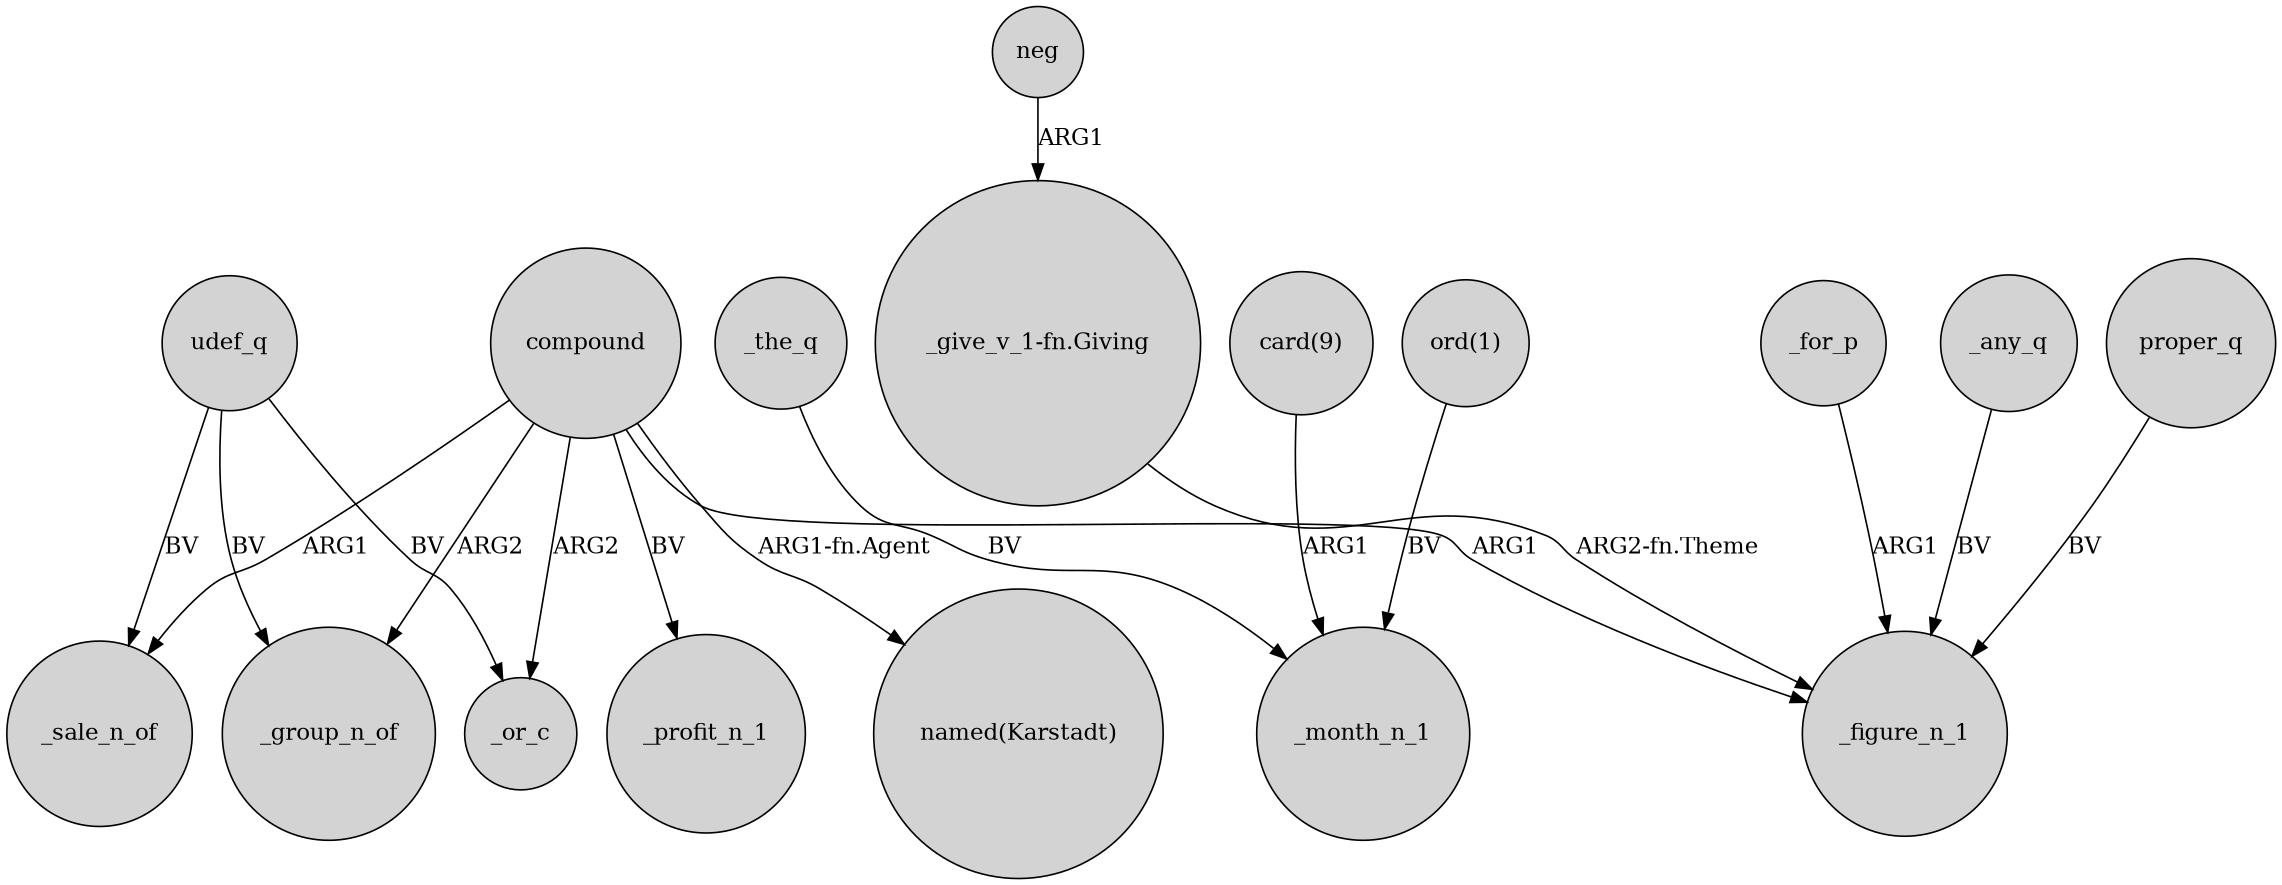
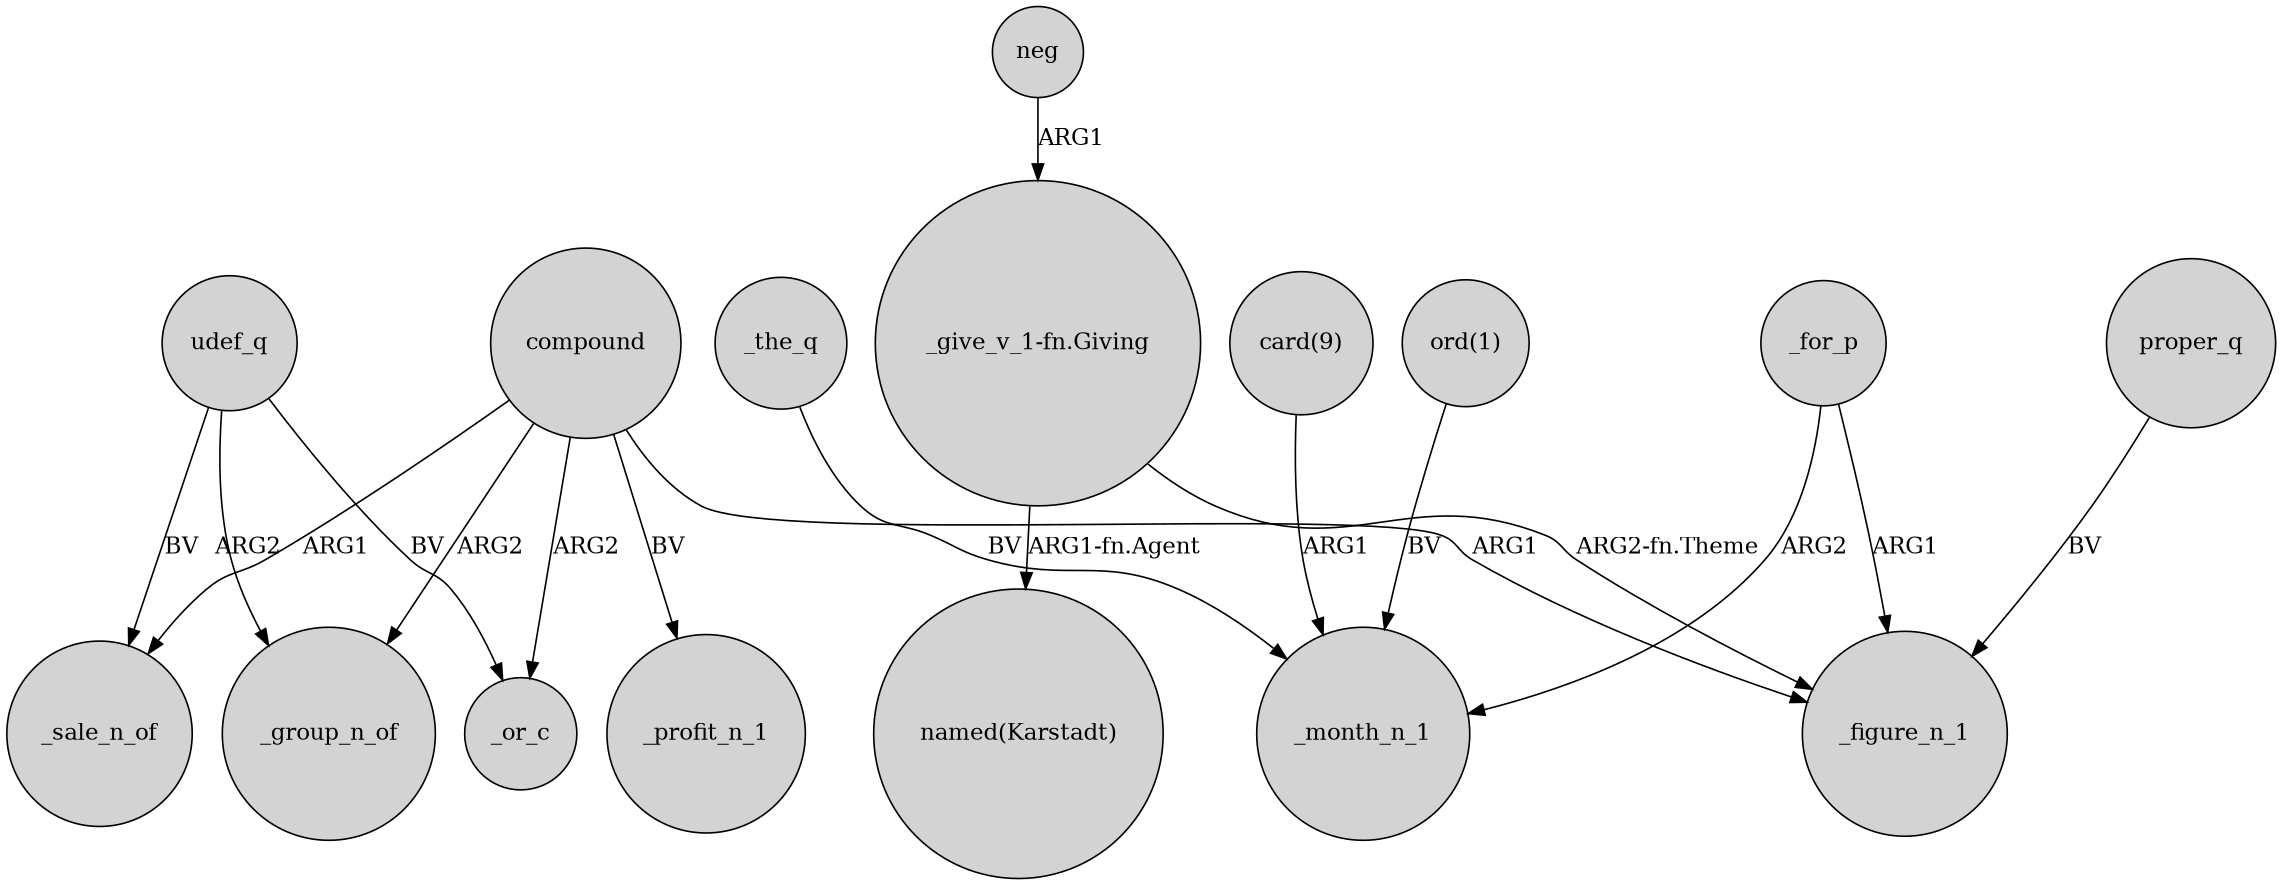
(2009, 343) -> none
(248, 547) -> (248, 547)
(746, 551) -> (1028, 539)
none -> (1707, 612)
